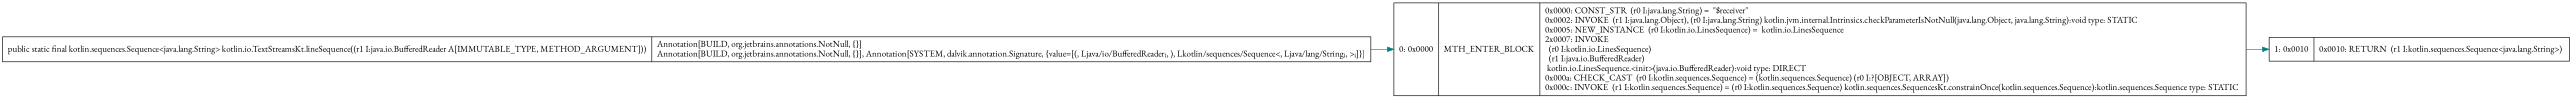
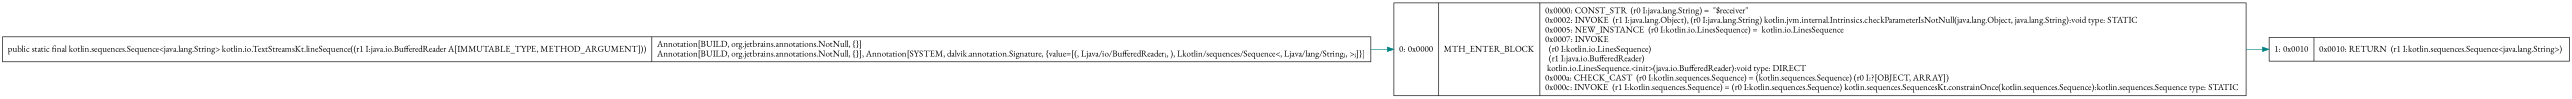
(1579, 39) -> (1579, 39)
